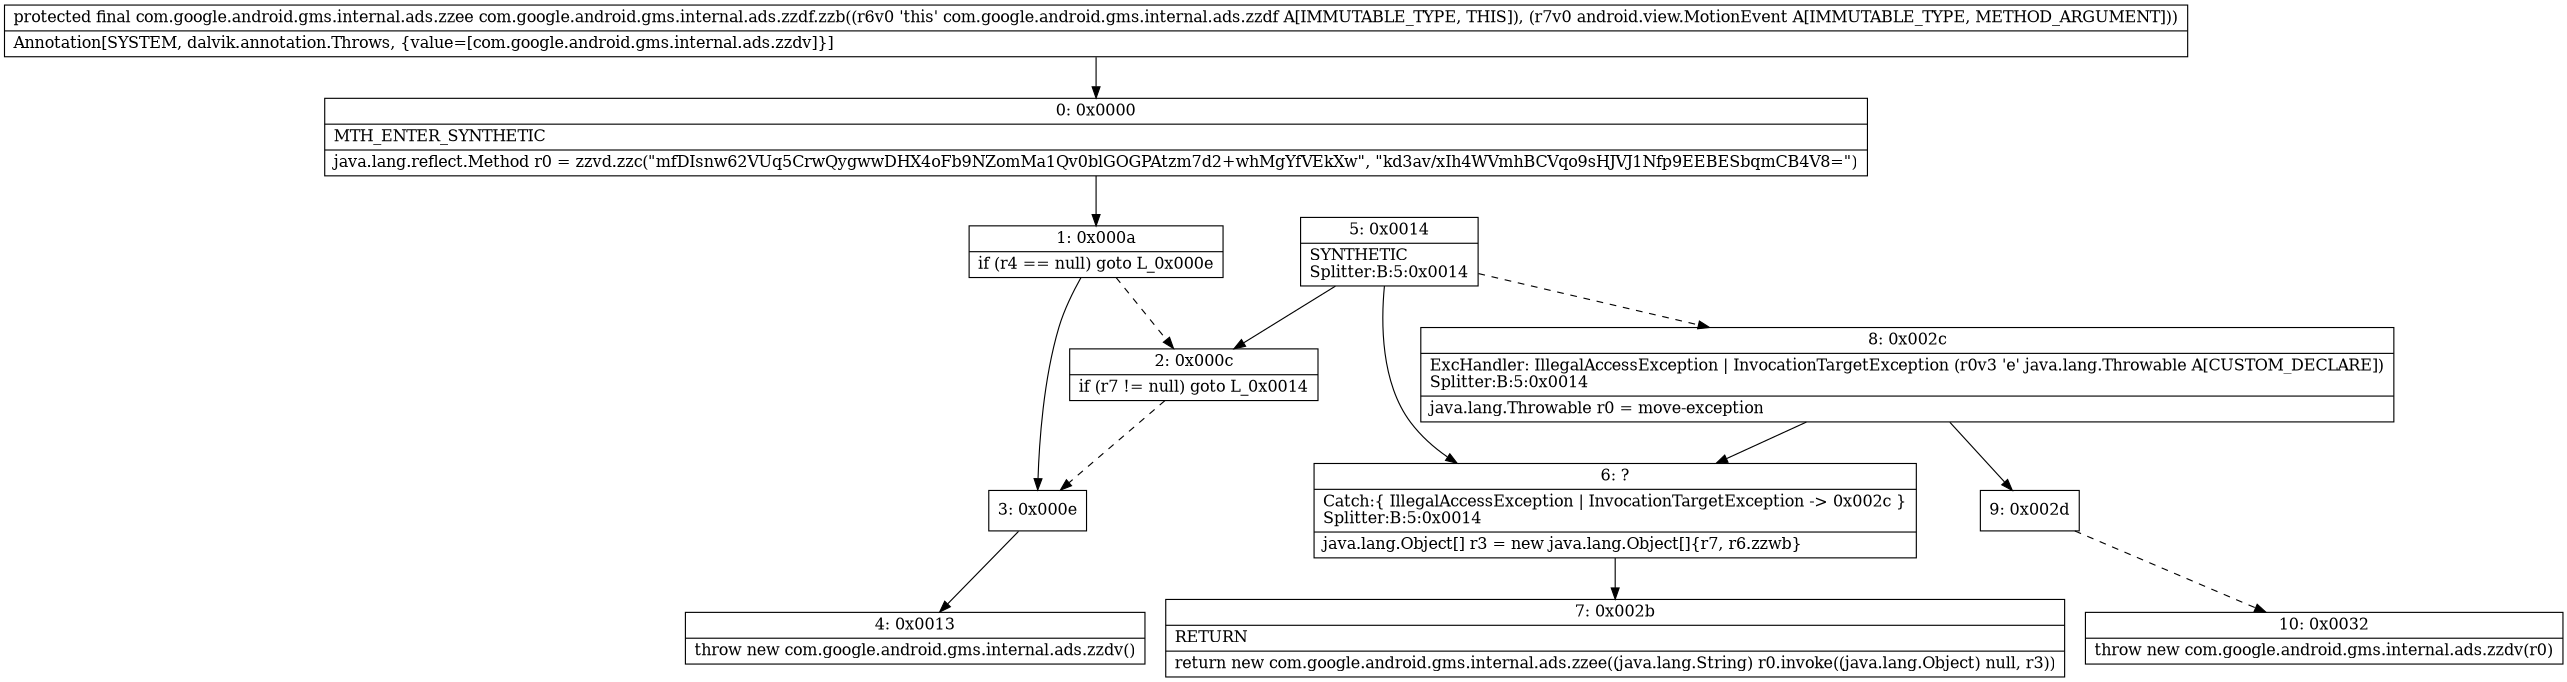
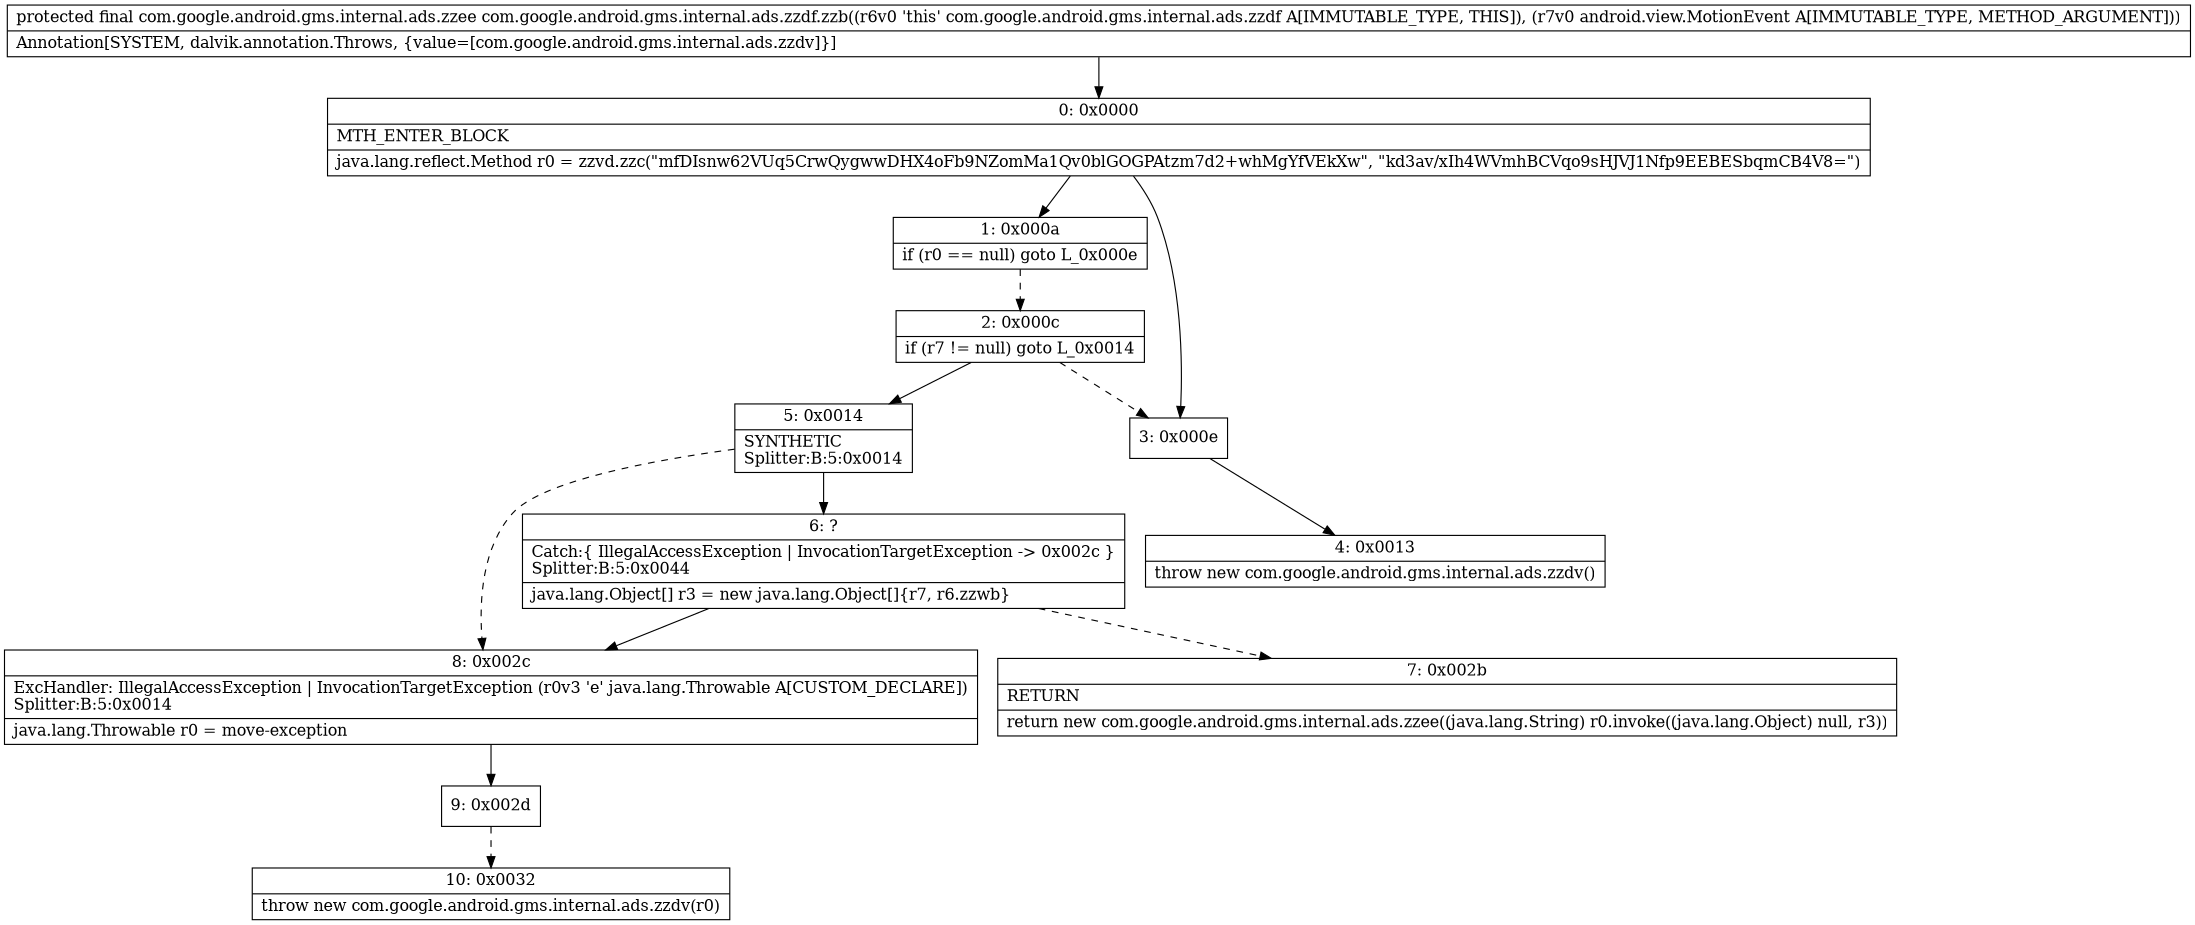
(440, 137) -> (423, 137)
(1096, 264) -> (1020, 256)
(1289, 314) -> (935, 381)
(1048, 375) -> (1175, 287)
(1766, 440) -> (662, 627)
(1403, 519) -> (611, 569)
(1615, 573) -> (1149, 632)
